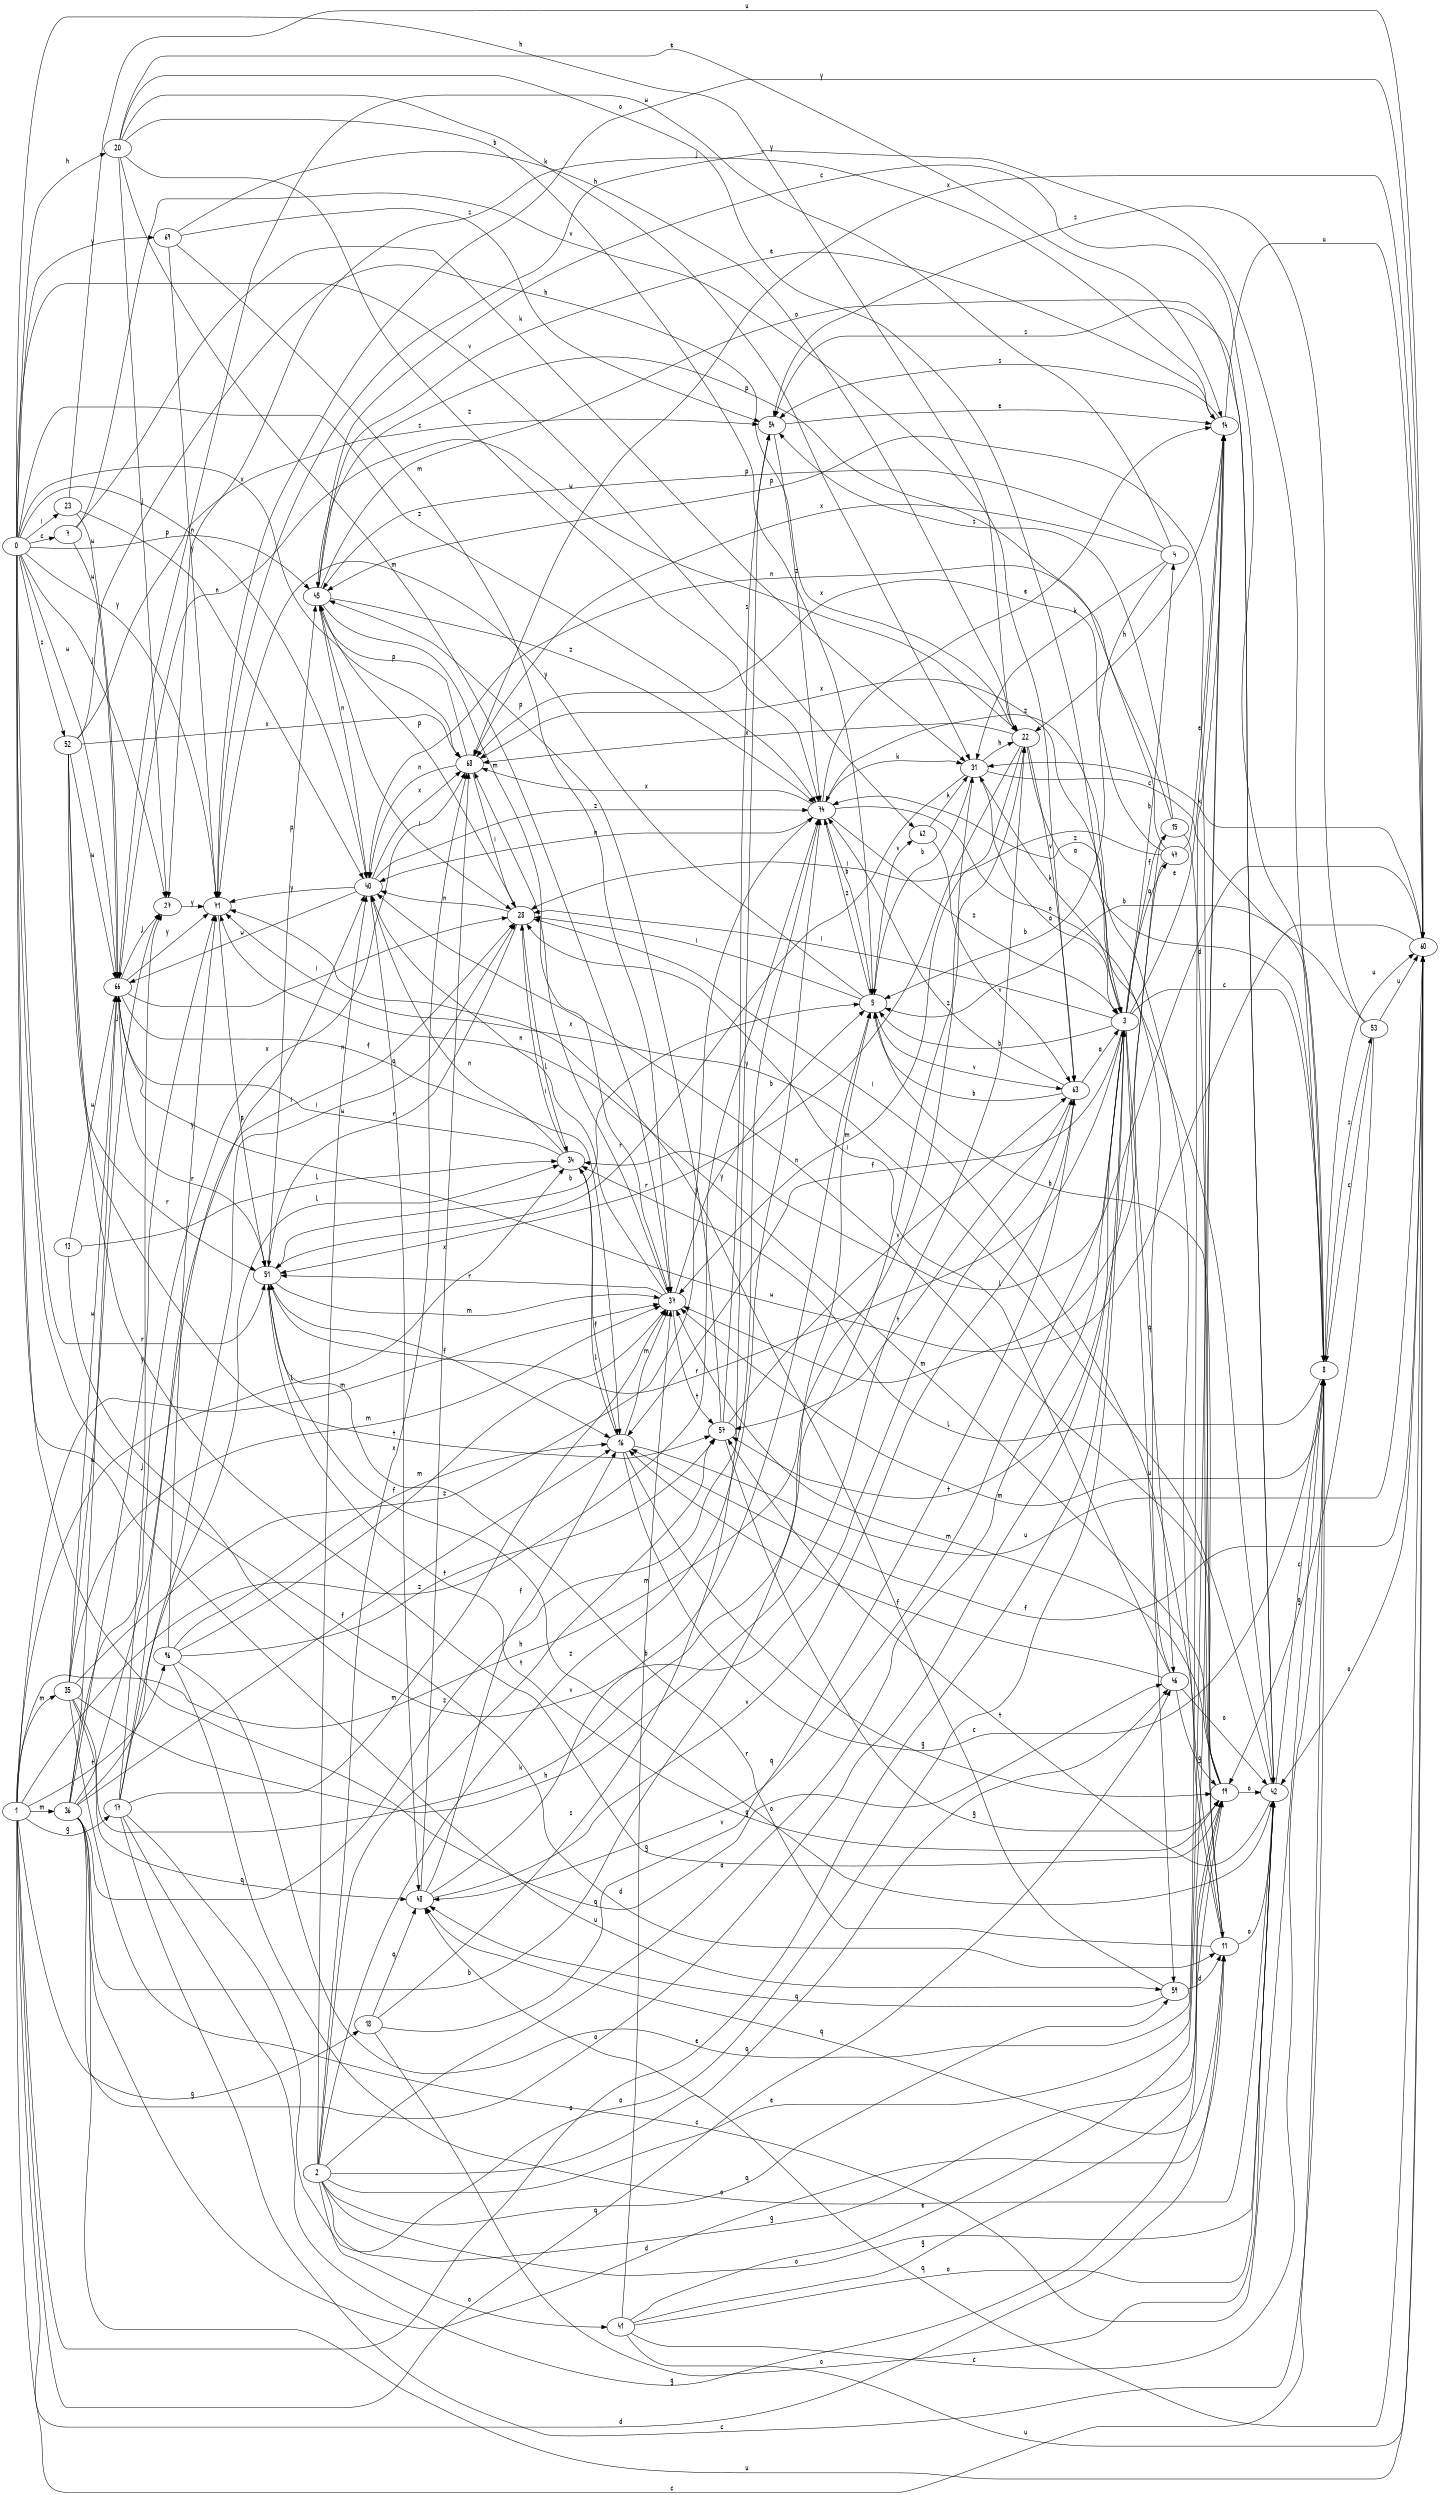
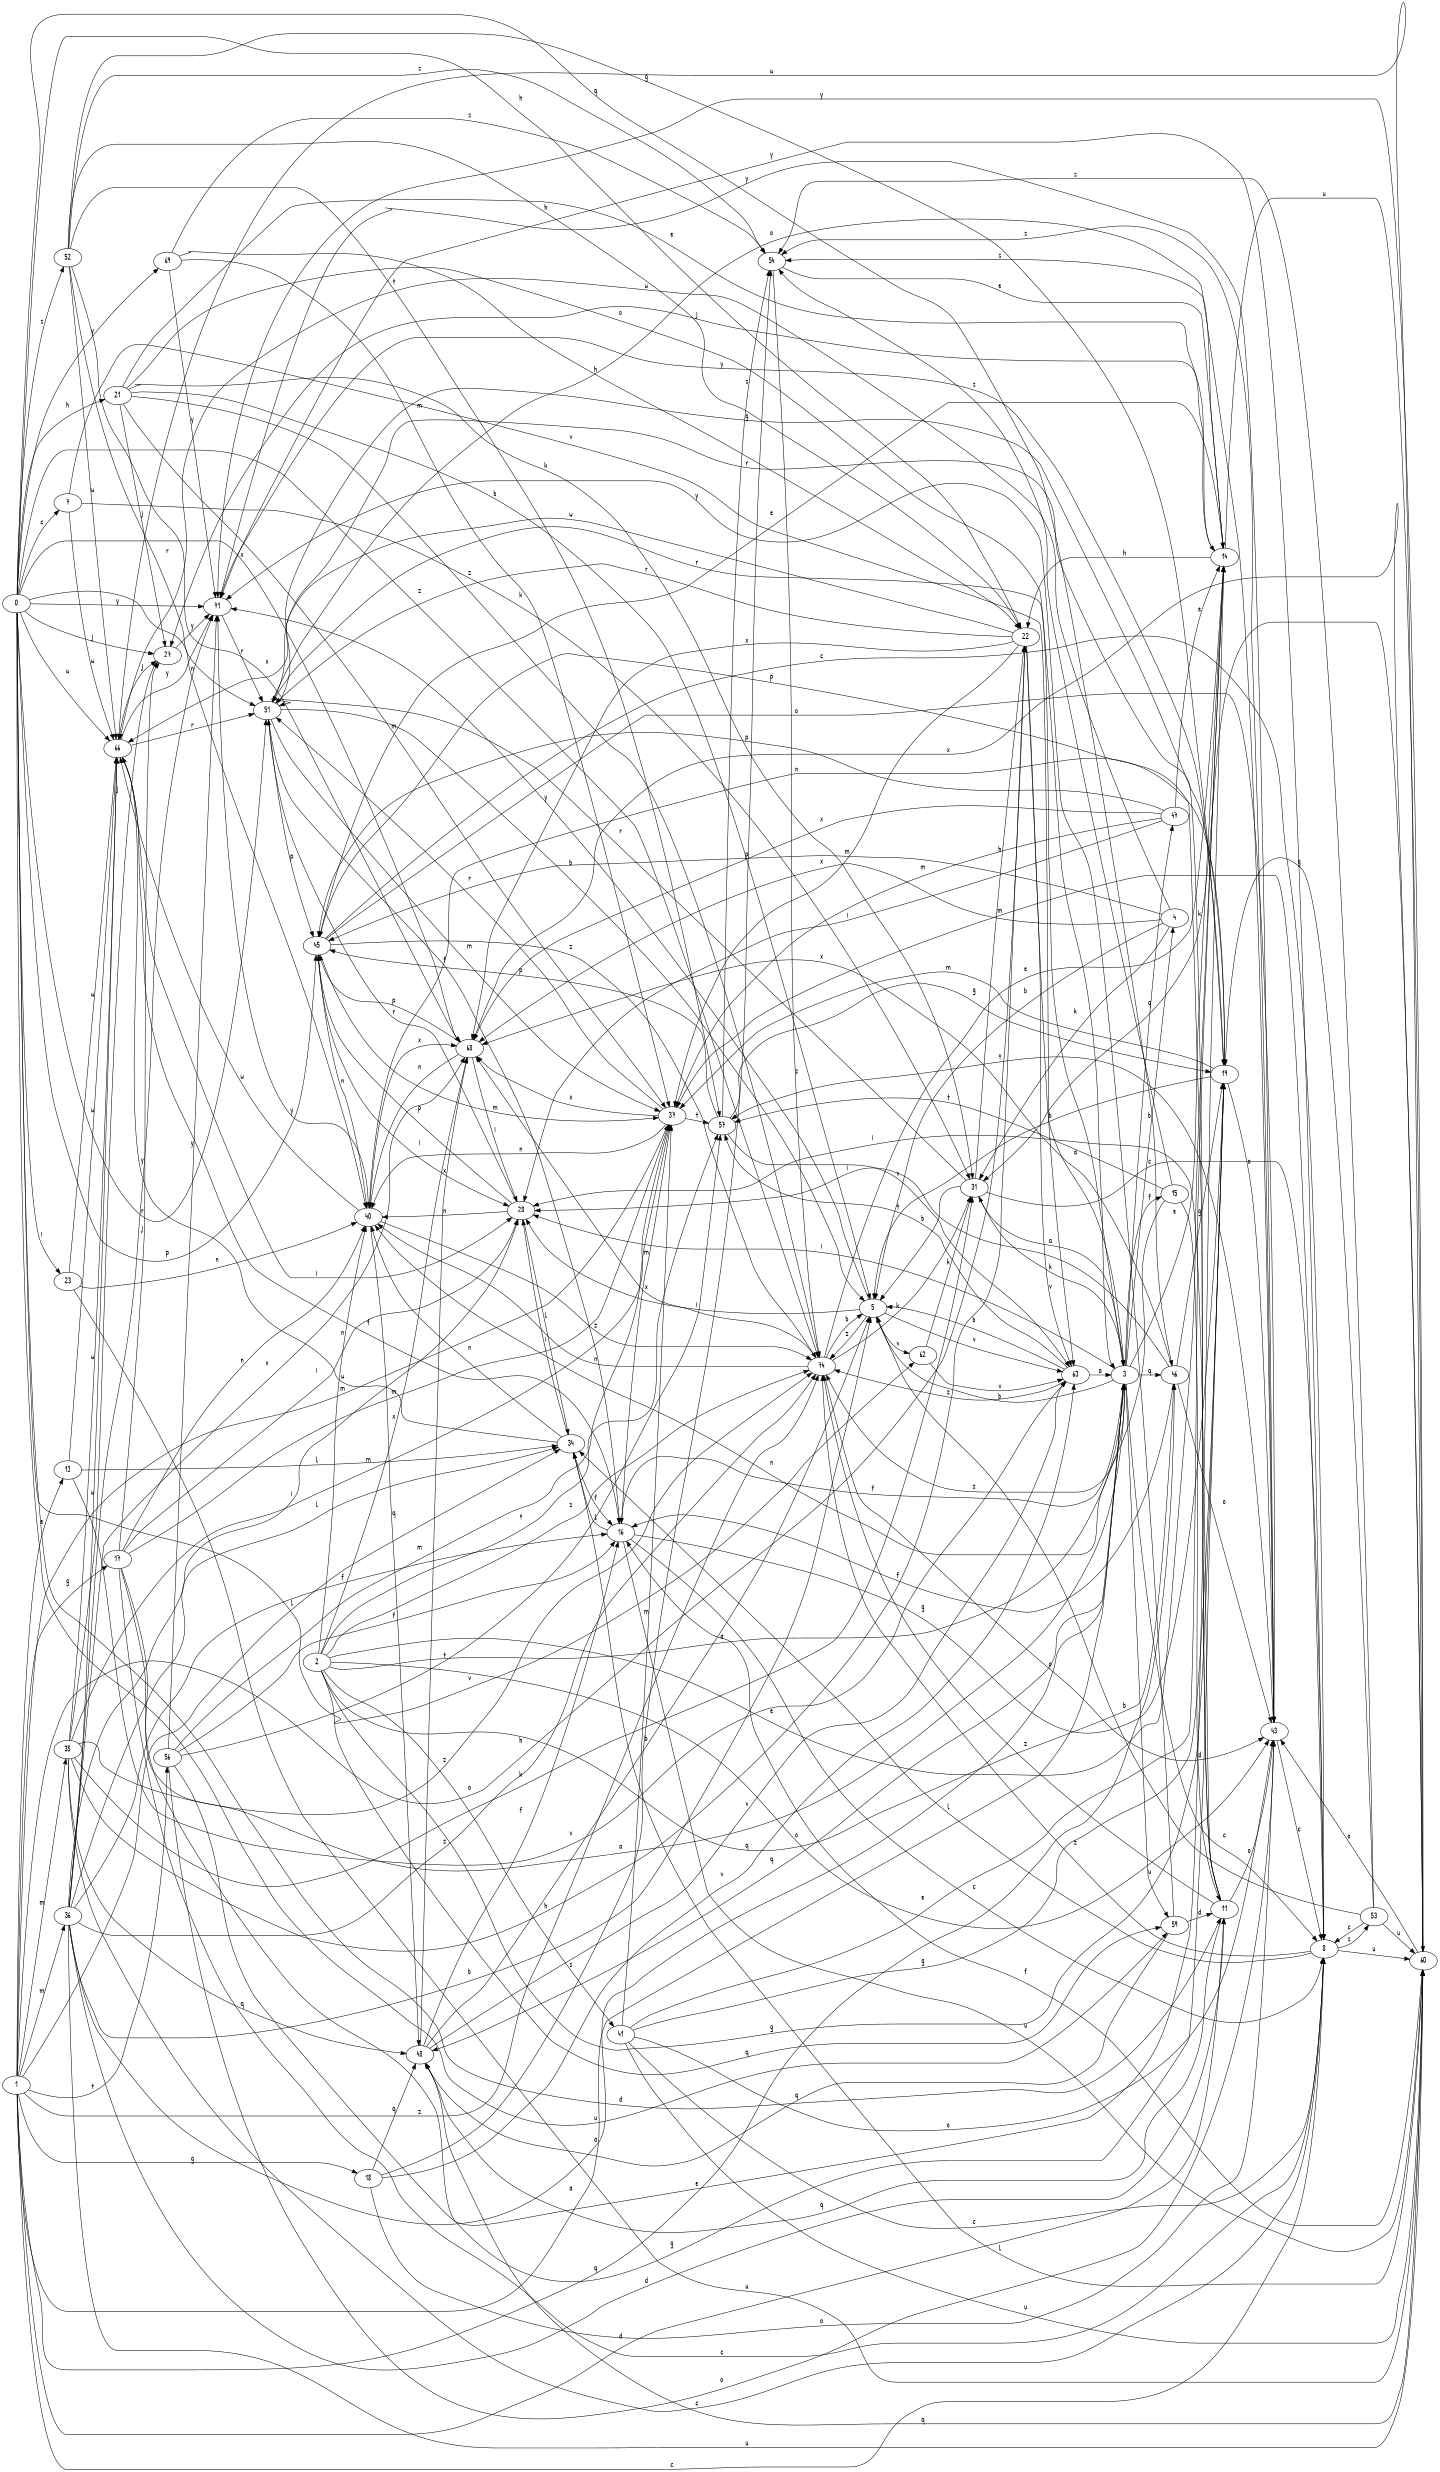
(118, 149) -> (118, 395)
(967, 924) -> (993, 1492)
(734, 1152) -> none
(168, 1656) -> (168, 1758)
none -> (23, 1748)
(1274, 1792) -> (1274, 1732)
